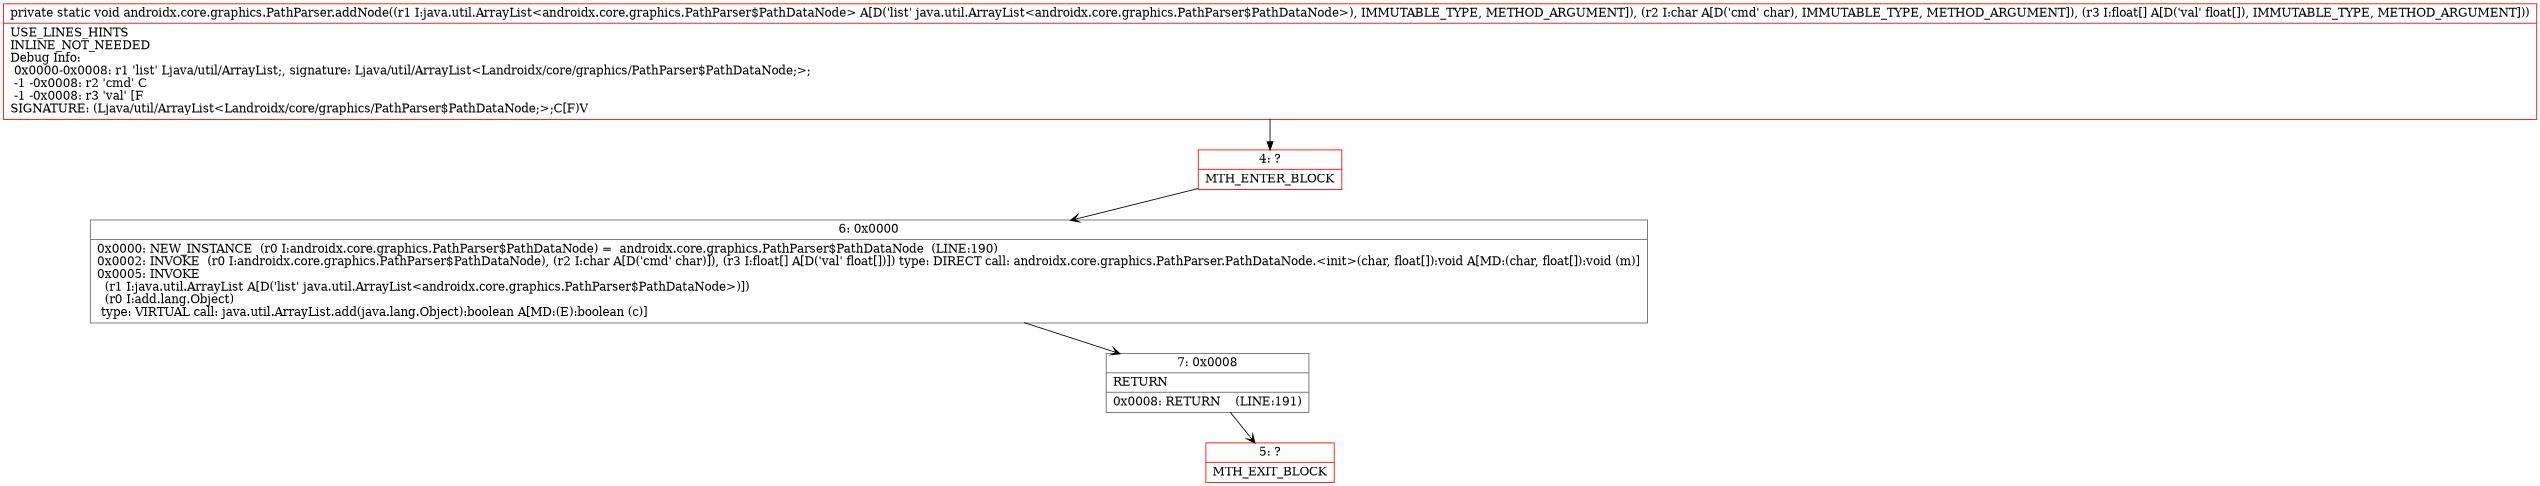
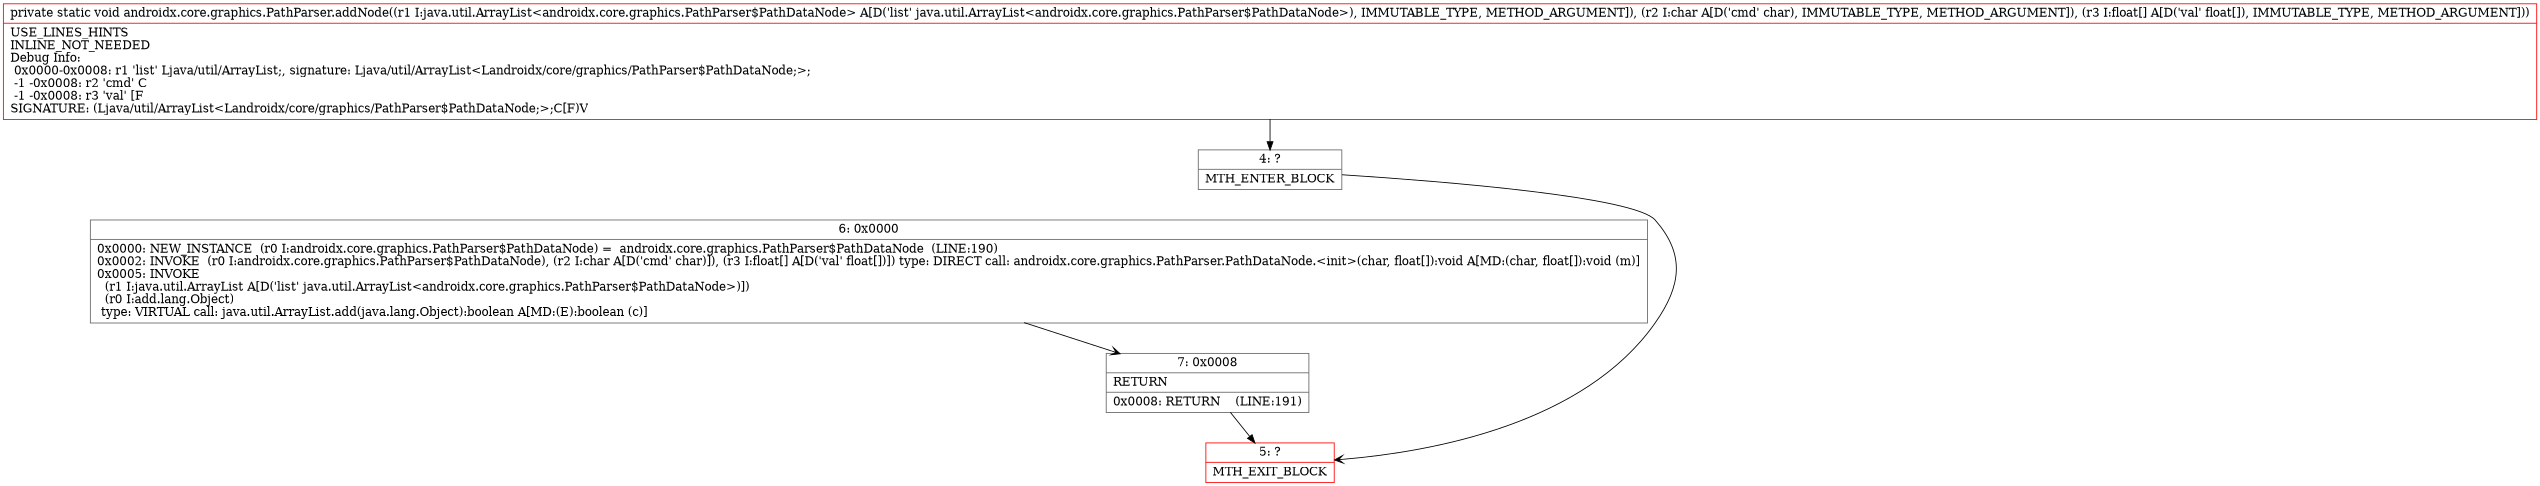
(1270, 170) -> (1270, 170)
(1138, 203) -> (1673, 287)
(1240, 424) -> (1240, 424)
